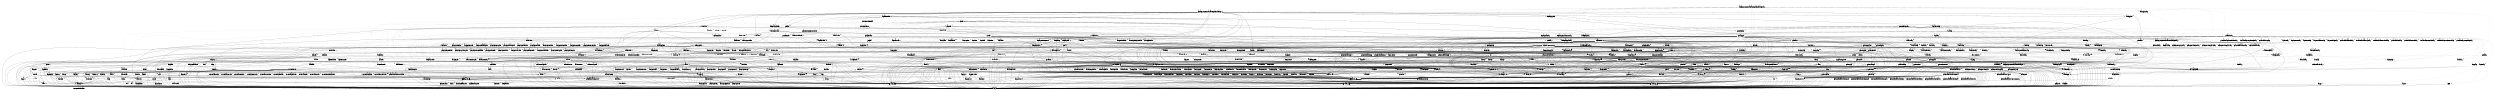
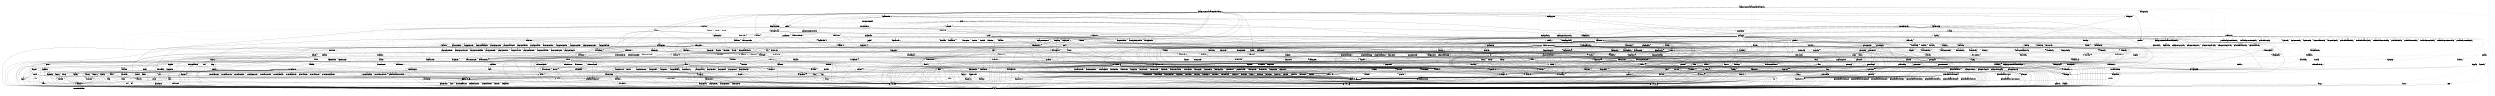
(590, 46) -> (590, 46)
none -> (1154, 70)
(1241, 70) -> (1241, 70)
(139, 84) -> none
none -> (487, 84)
(725, 84) -> (725, 84)
